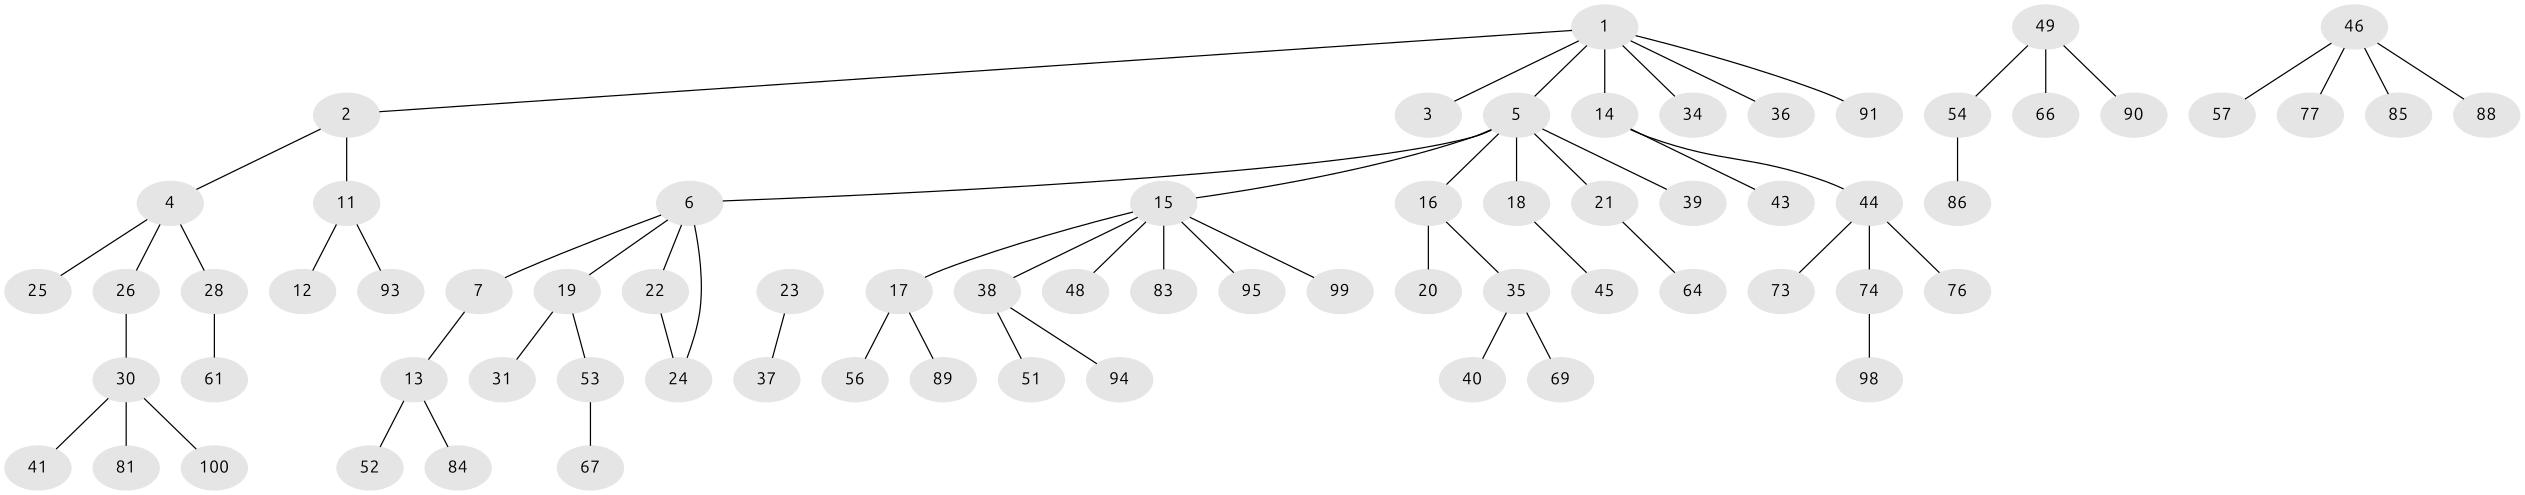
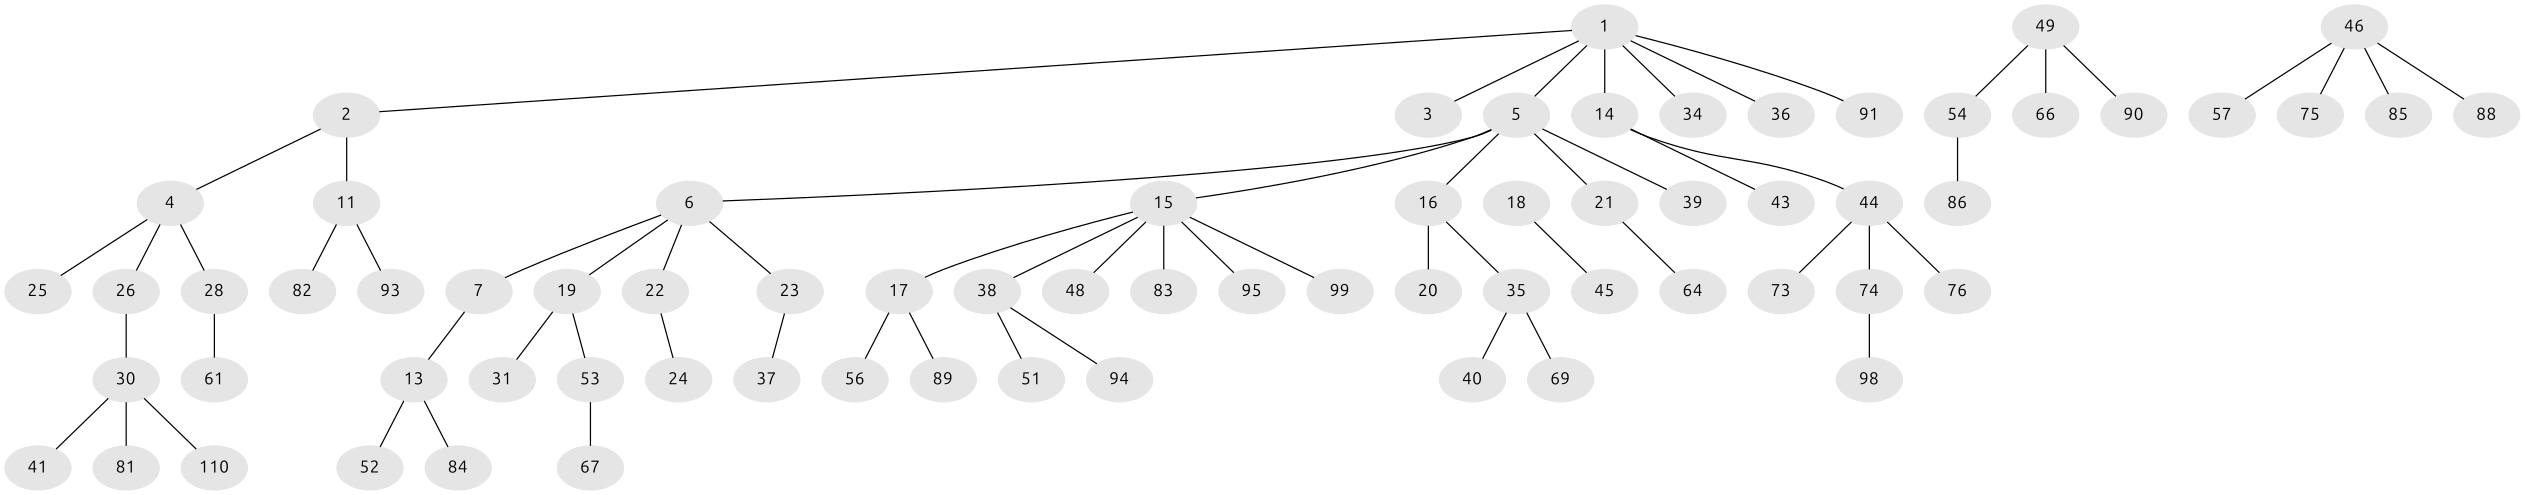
(2310, 115) -> (2310, 115)
(1517, 159) -> none
(303, 292) -> (303, 292)
(701, 292) -> (740, 248)
(214, 468) -> (214, 468)
